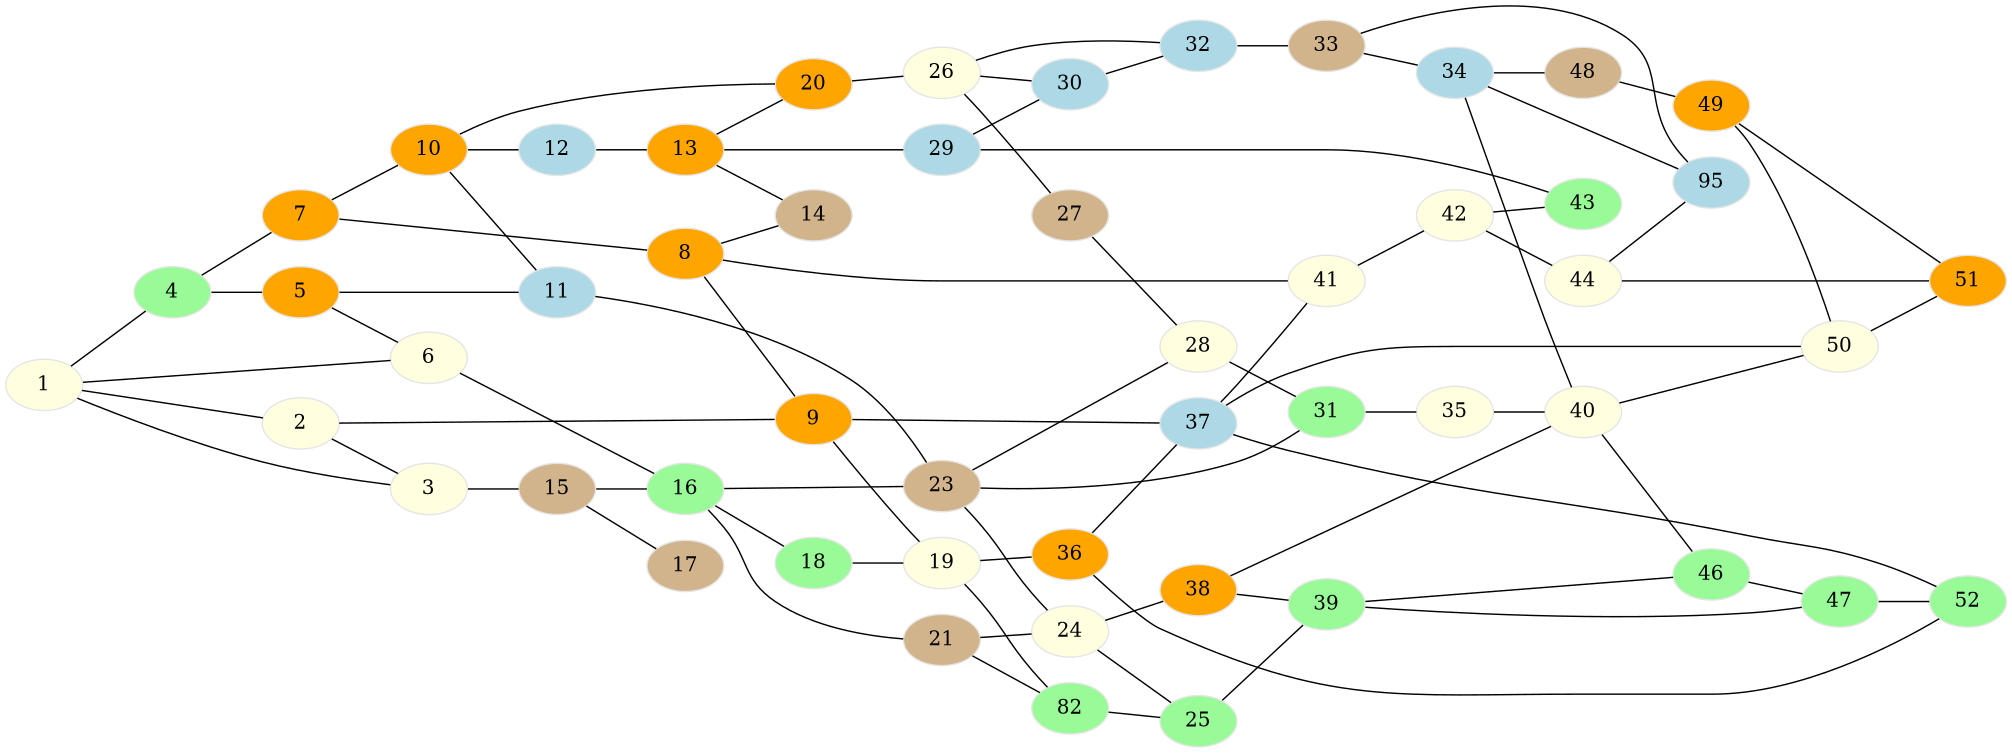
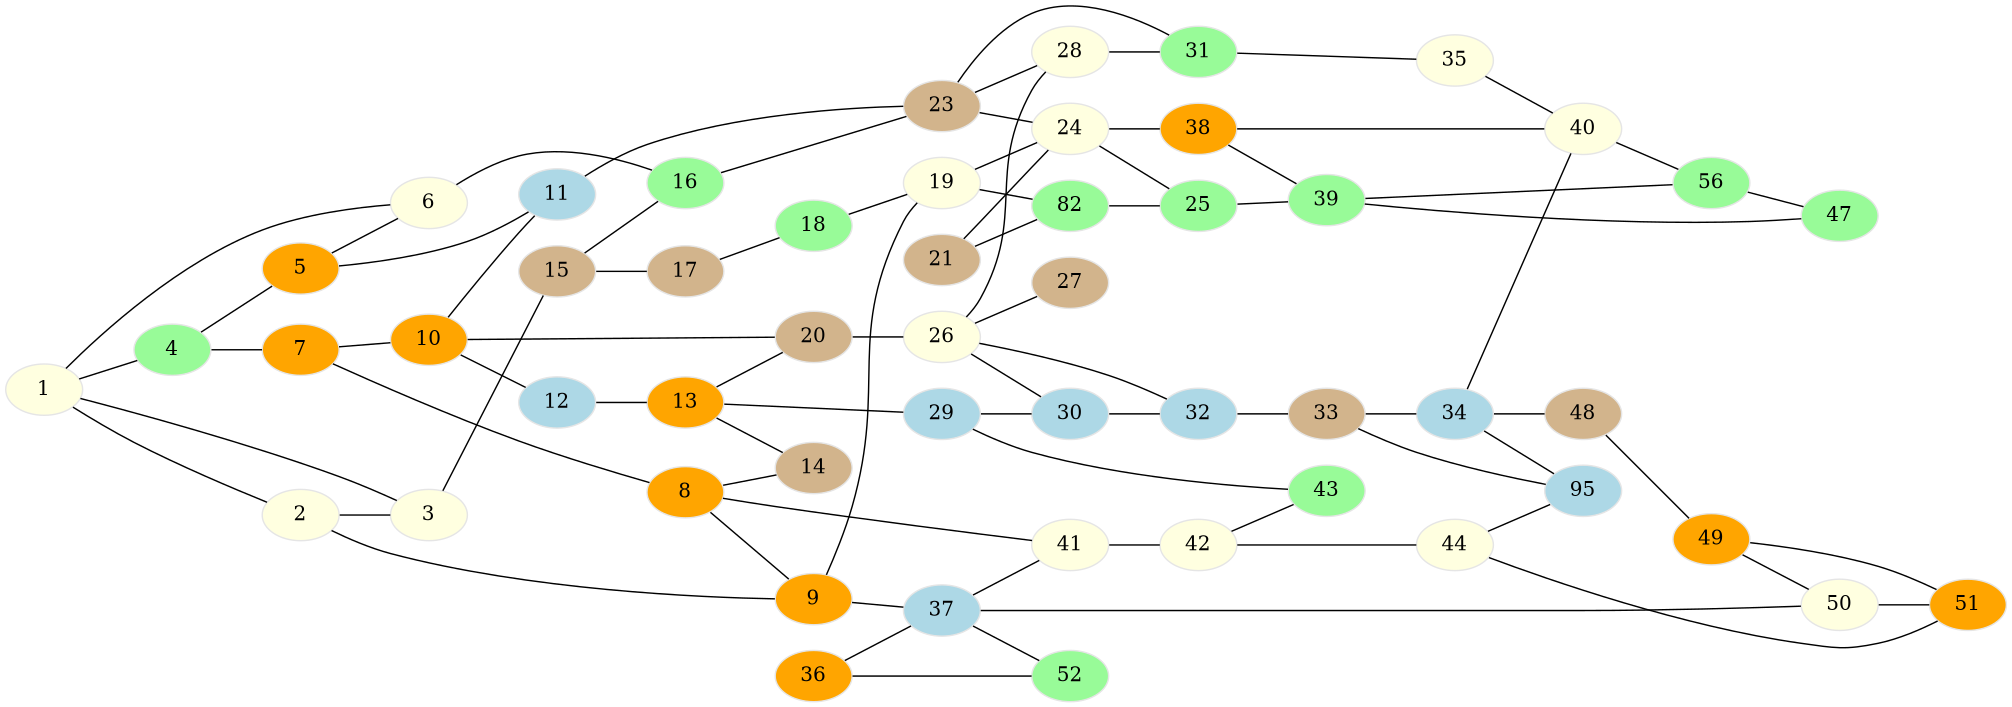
(814, 84) -> (814, 337)
(1126, 272) -> (1005, 214)
(1711, 379) -> none
(750, 526) -> (750, 249)
(996, 559) -> (1000, 159)
(1711, 574) -> (1711, 183)
(1904, 602) -> none
(784, 607) -> none
